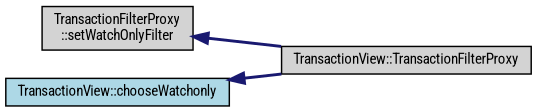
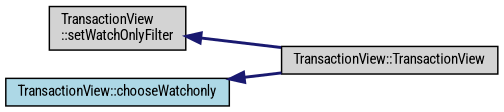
(118, 28) -> (118, 28)
(406, 60) -> (390, 60)
